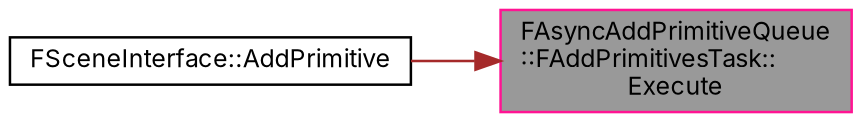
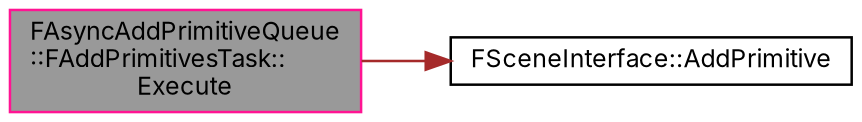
(443, 61) -> (394, 61)
